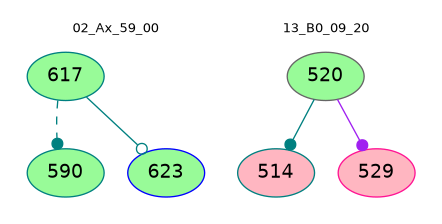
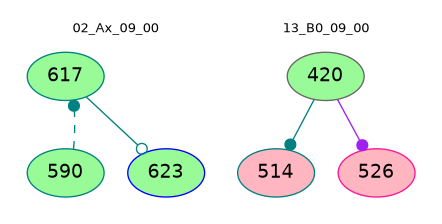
(116, 29) -> (116, 29)
(326, 29) -> (326, 29)
(326, 76) -> (326, 76)
(57, 119) -> (75, 130)
(377, 173) -> (377, 173)
